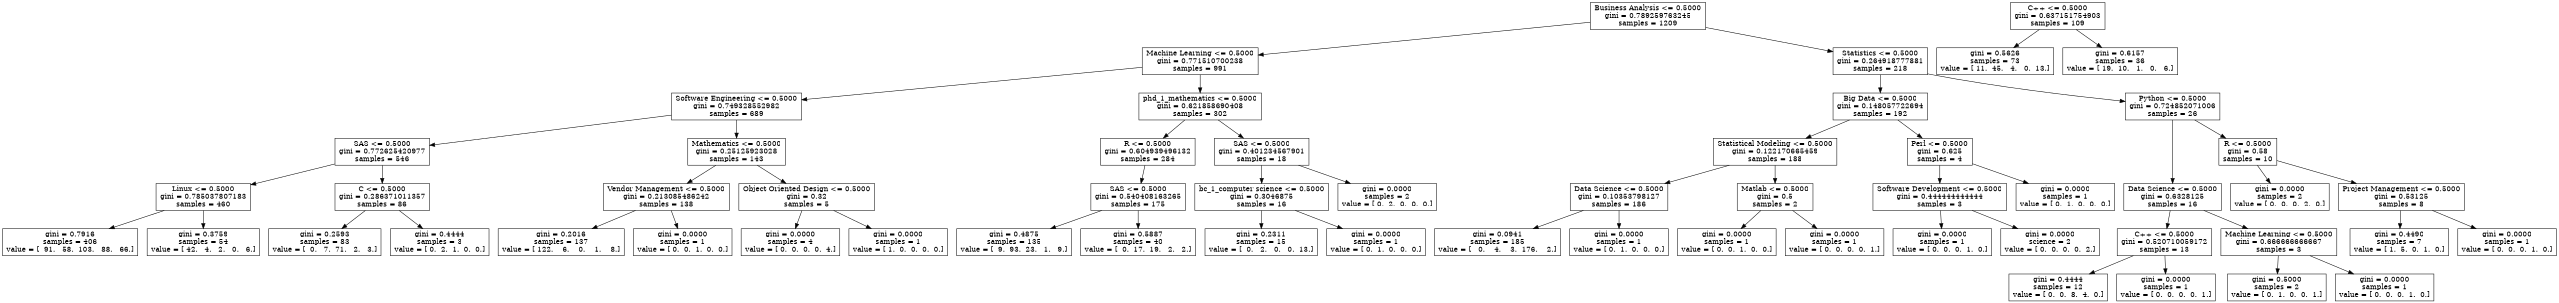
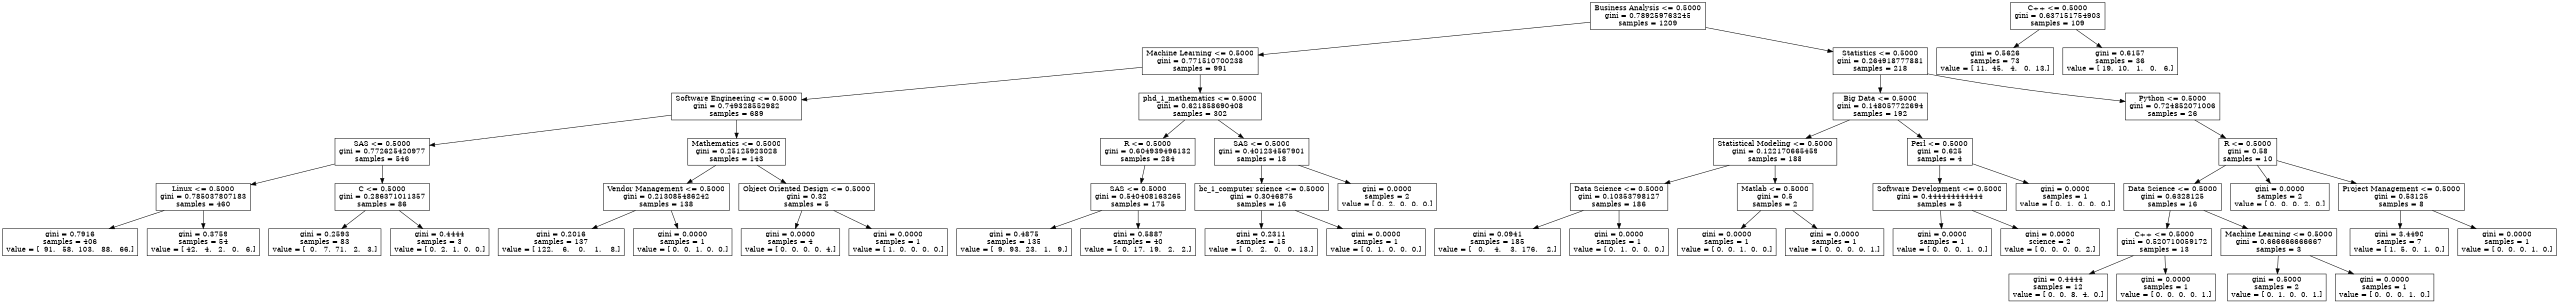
(2173, 149) -> (2212, 173)
(2399, 242) -> (2399, 242)
